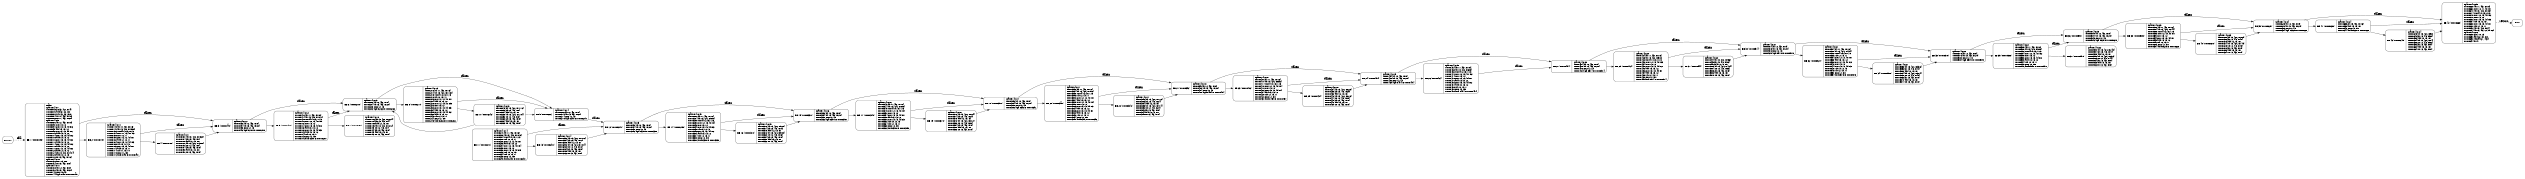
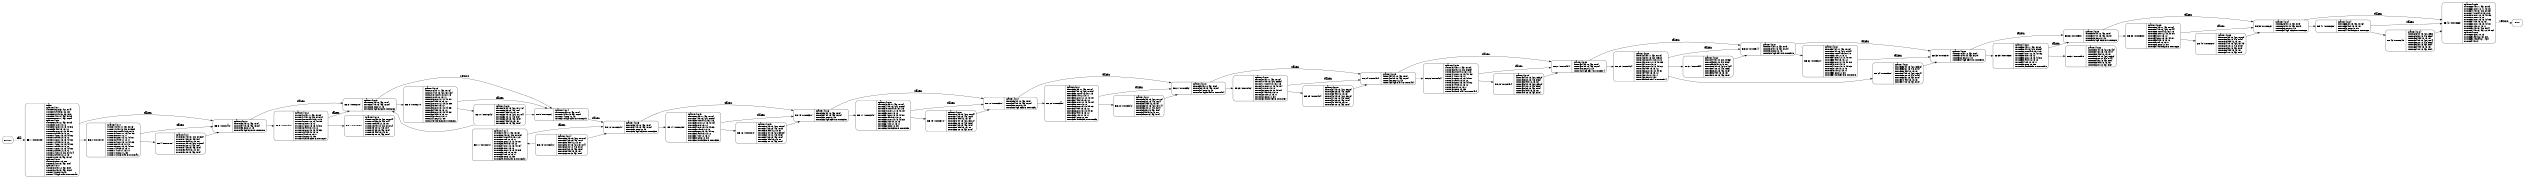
(1864, 67) -> (1769, 83)
(465, 76) -> (465, 76)
none -> (1519, 84)
(530, 146) -> (532, 144)
